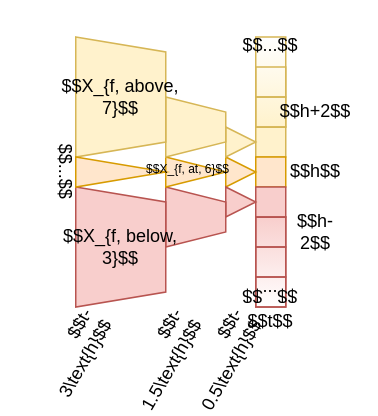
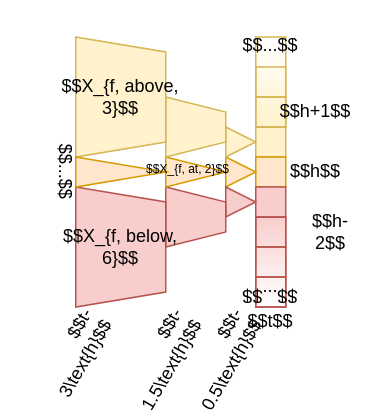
(121, 97) -> (121, 97)
(316, 112) -> (316, 112)
(188, 169) -> (188, 169)
(316, 232) -> (331, 232)
(121, 247) -> (121, 247)
